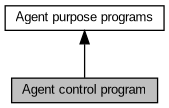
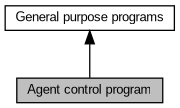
(85, 18) -> (90, 18)
